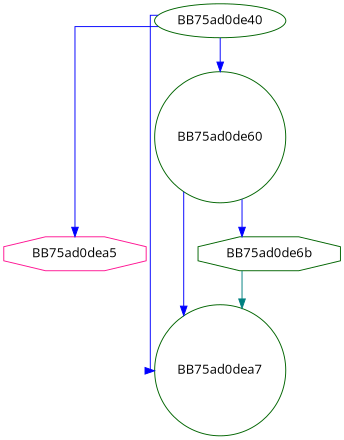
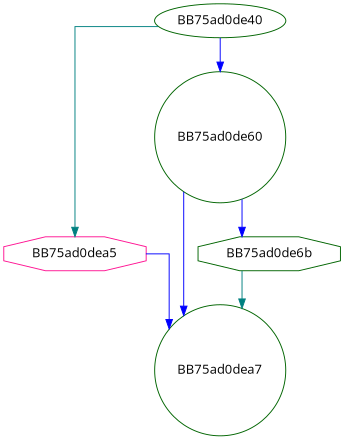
(75, 85) -> (75, 85)
(150, 189) -> (169, 275)
